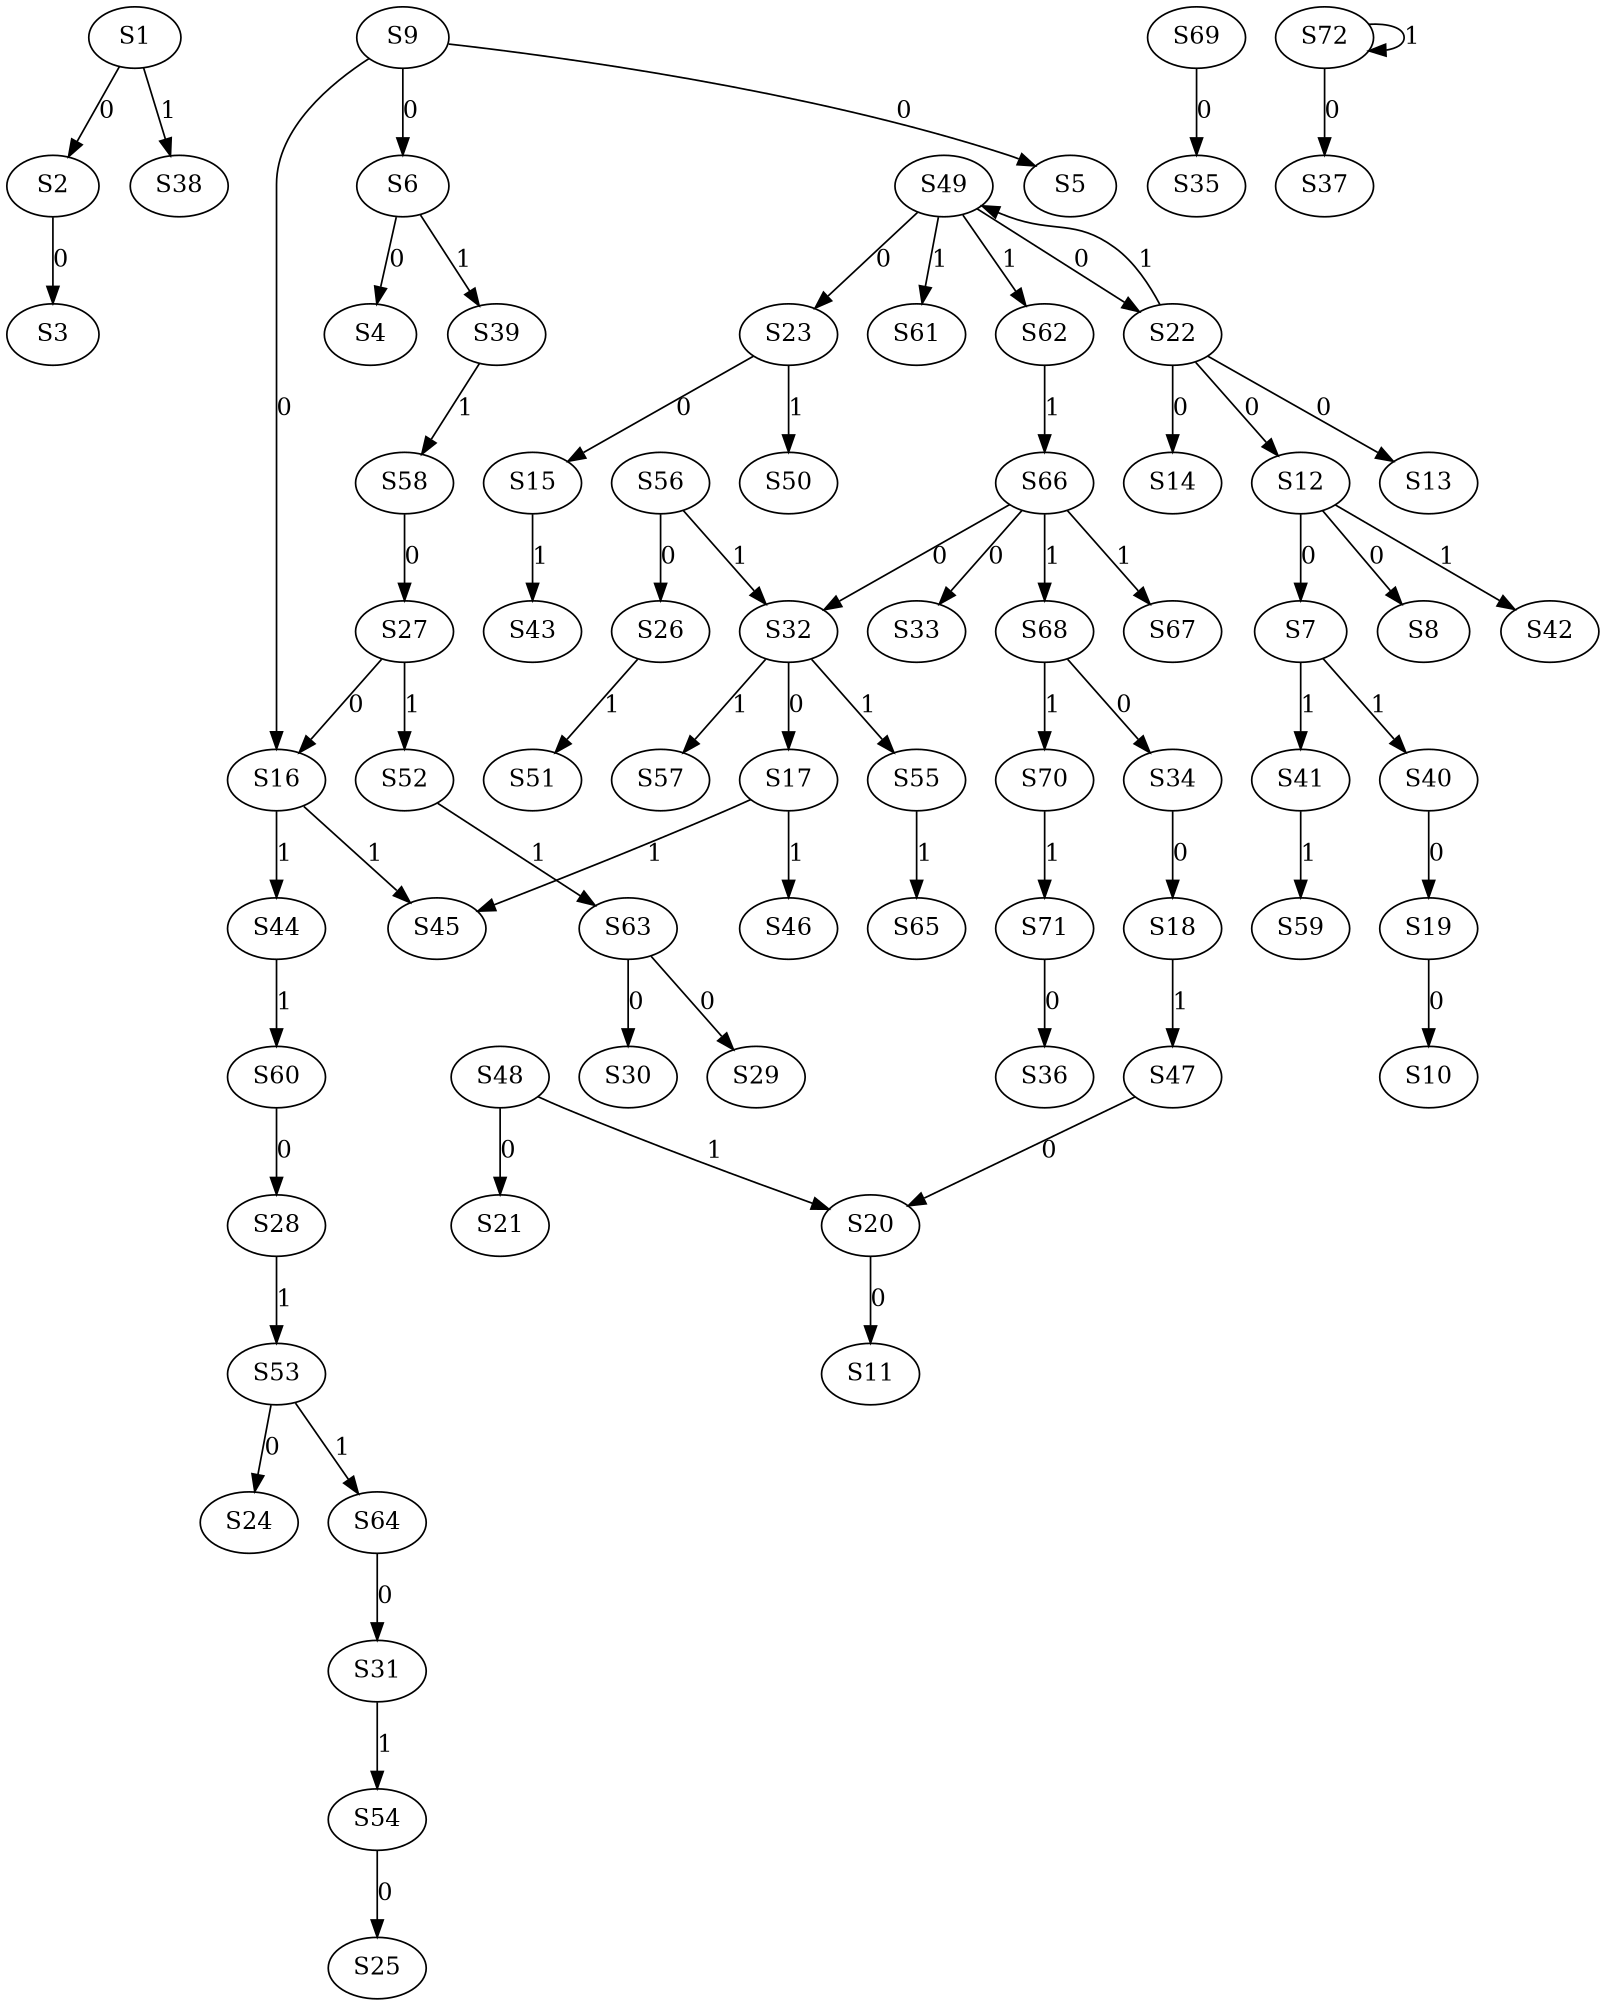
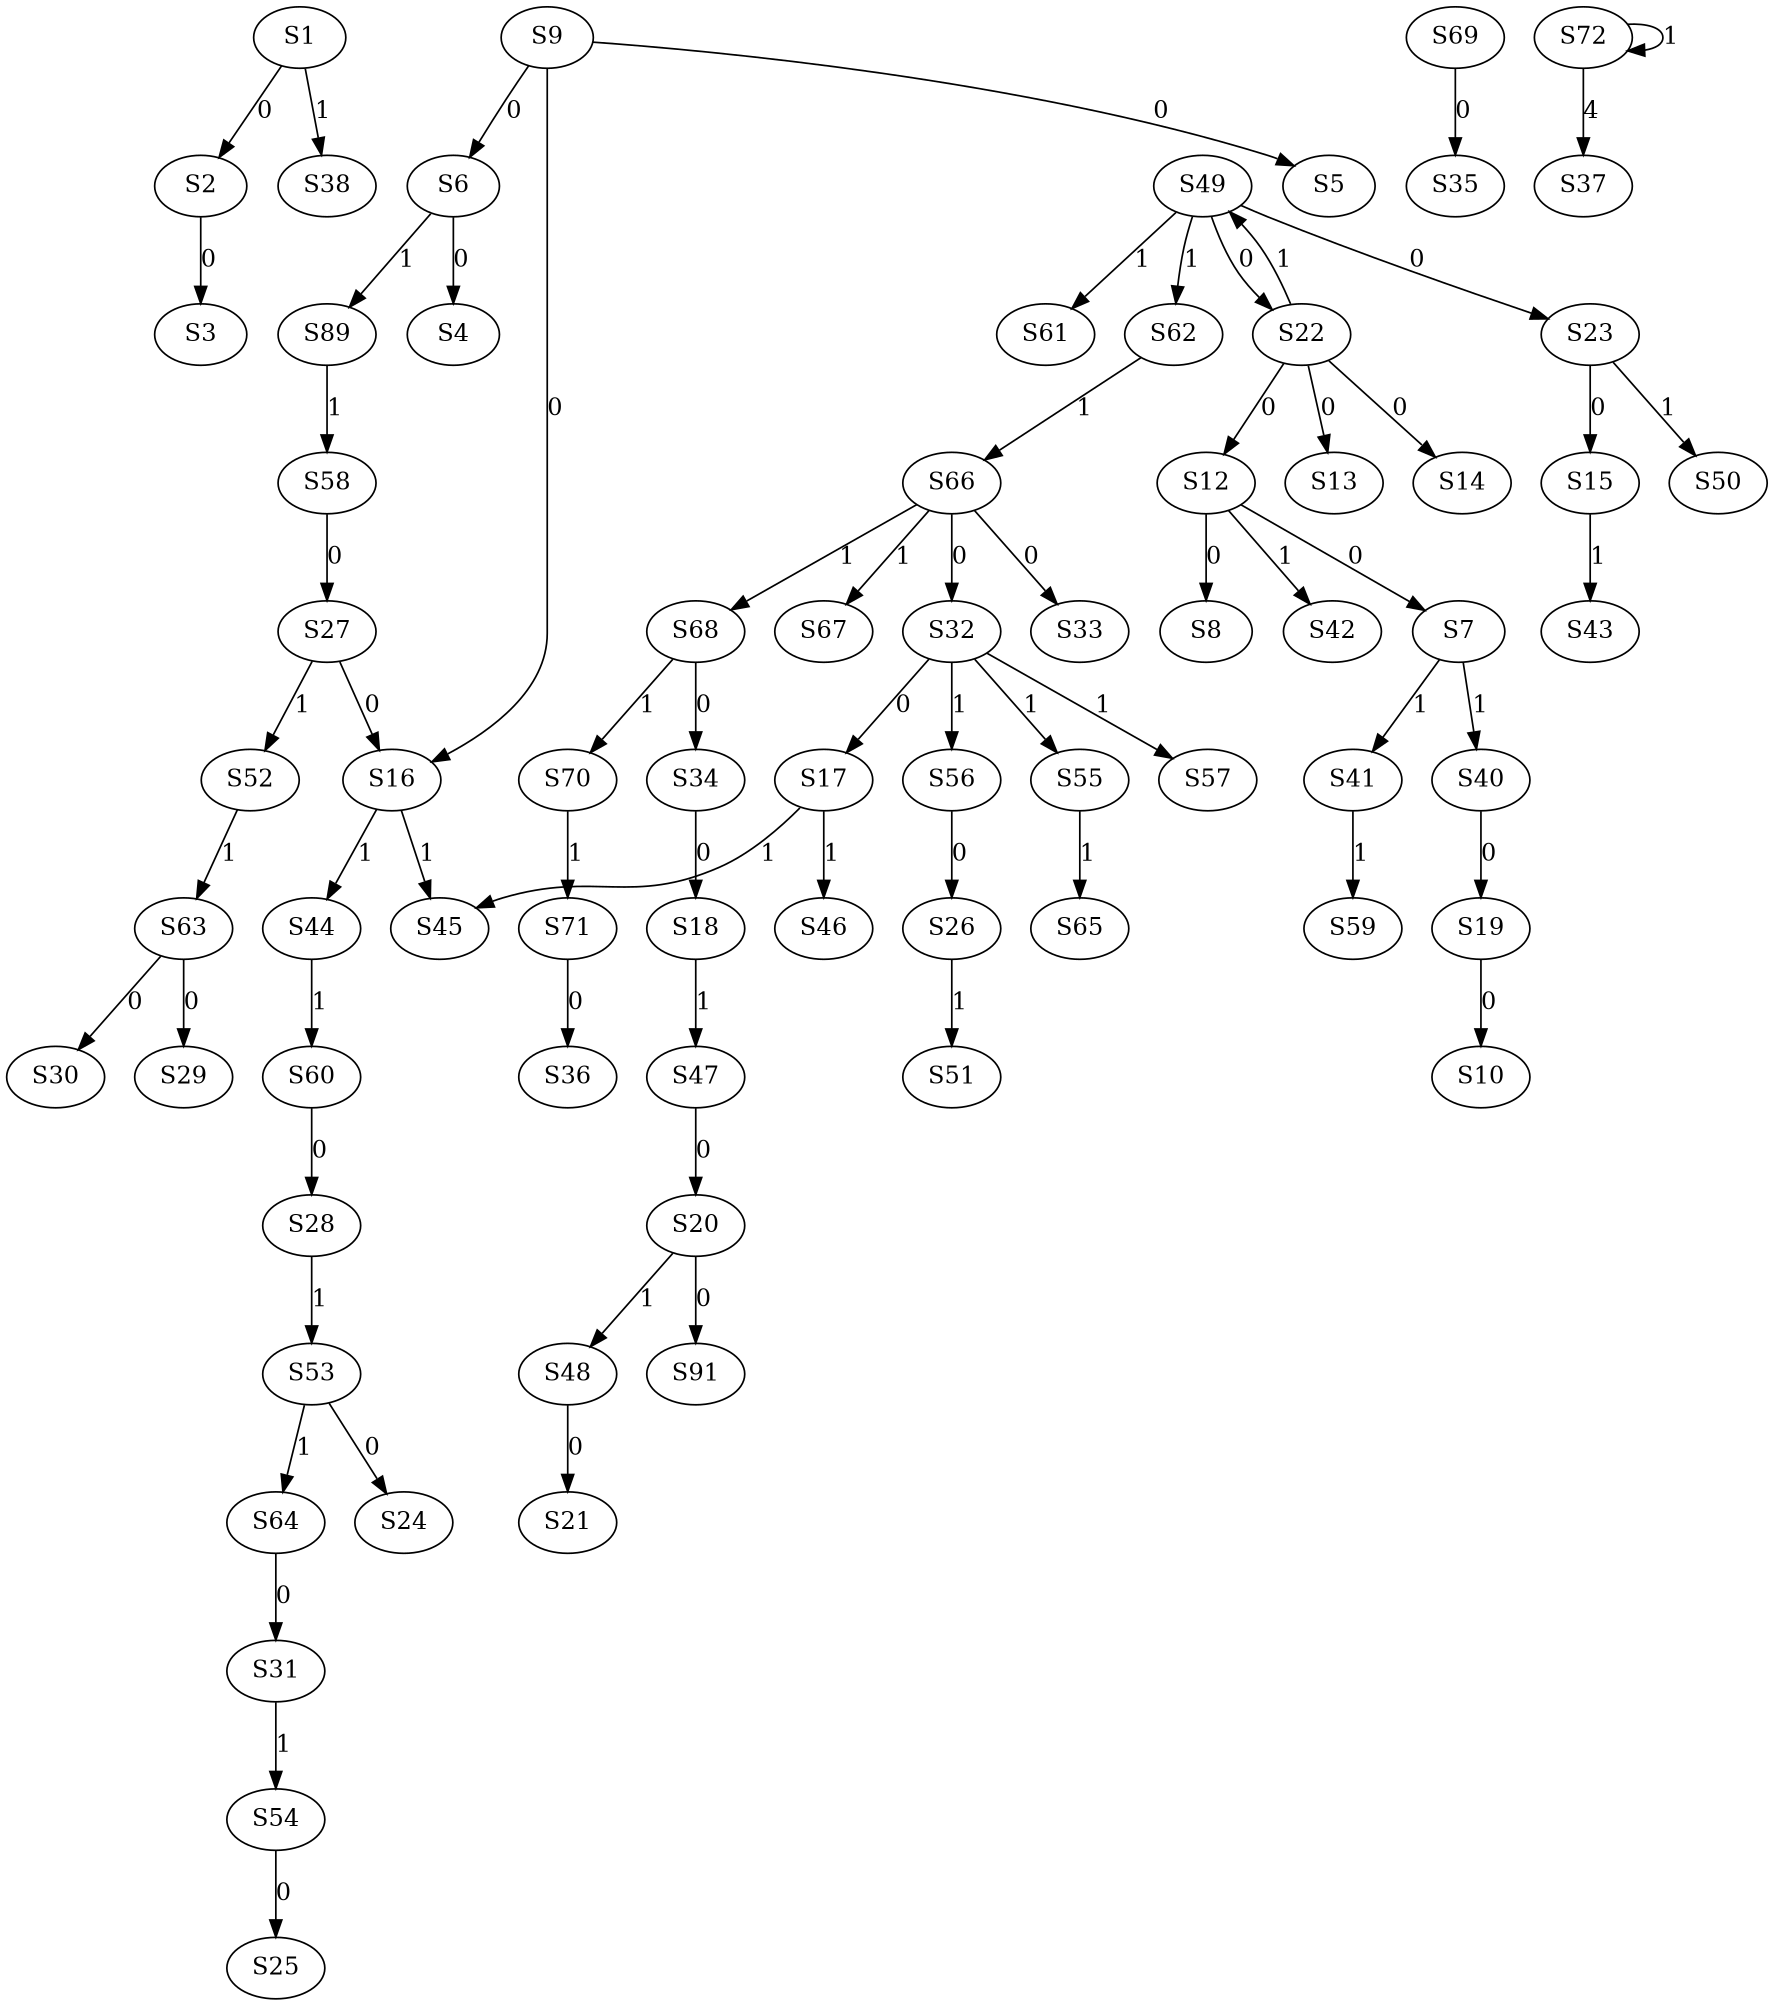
(1333, 112) -> (1592, 112)
(497, 335) -> (327, 335)
(719, 551) -> (952, 697)
(674, 1152) -> (637, 1293)
(871, 1374) -> (696, 1374)
